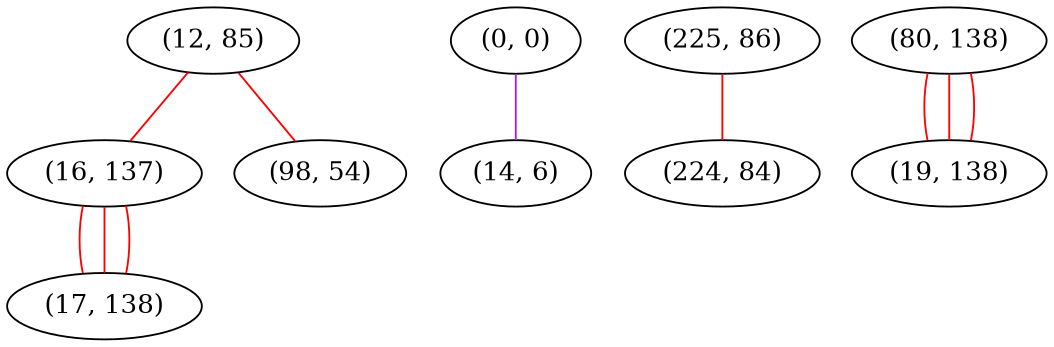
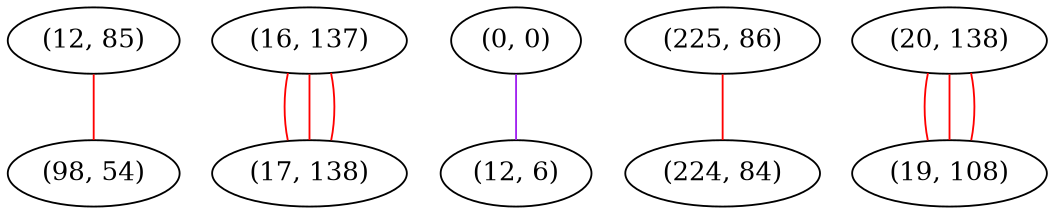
(949, 41) -> (950, 41)
(159, 107) -> none
(516, 173) -> (516, 173)
(949, 173) -> (950, 173)
